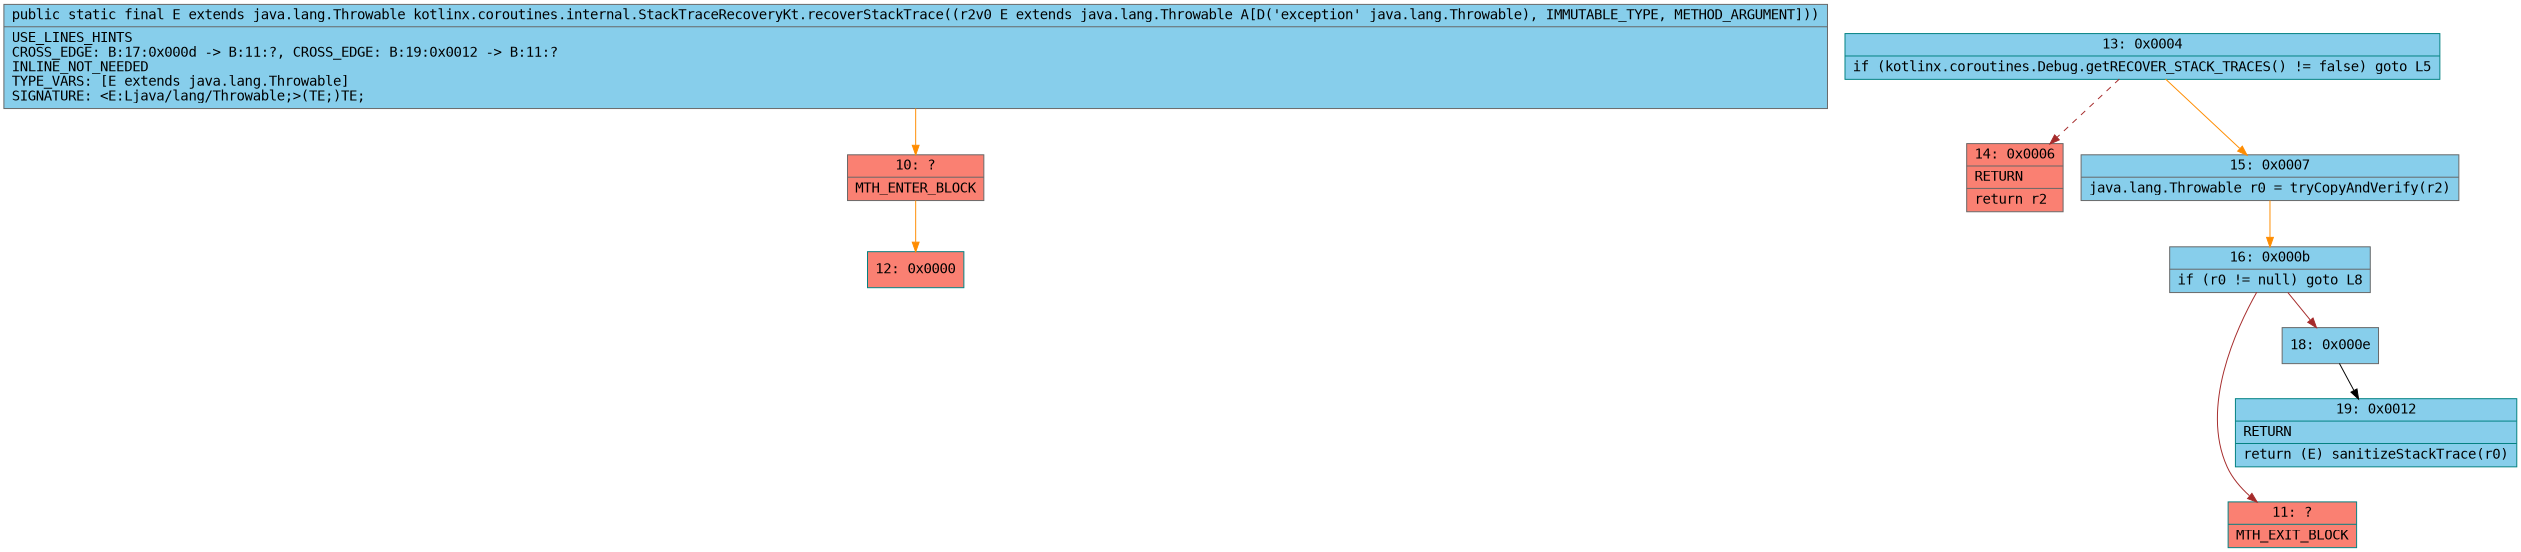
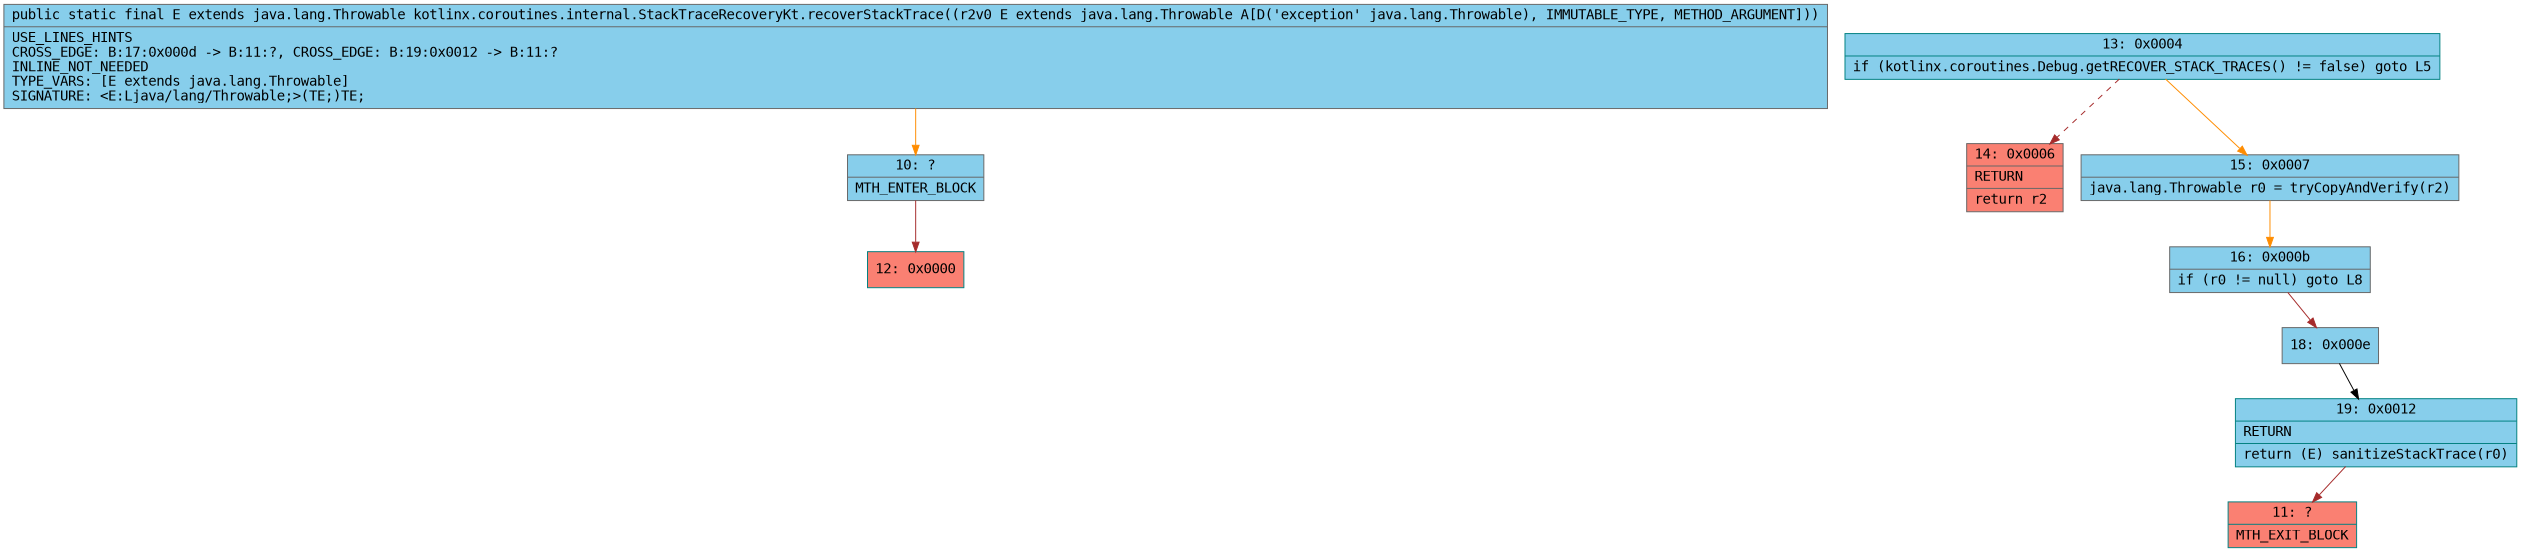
(916, 178) -> (916, 178)
(916, 221) -> (916, 221)
(2219, 395) -> (2332, 481)
